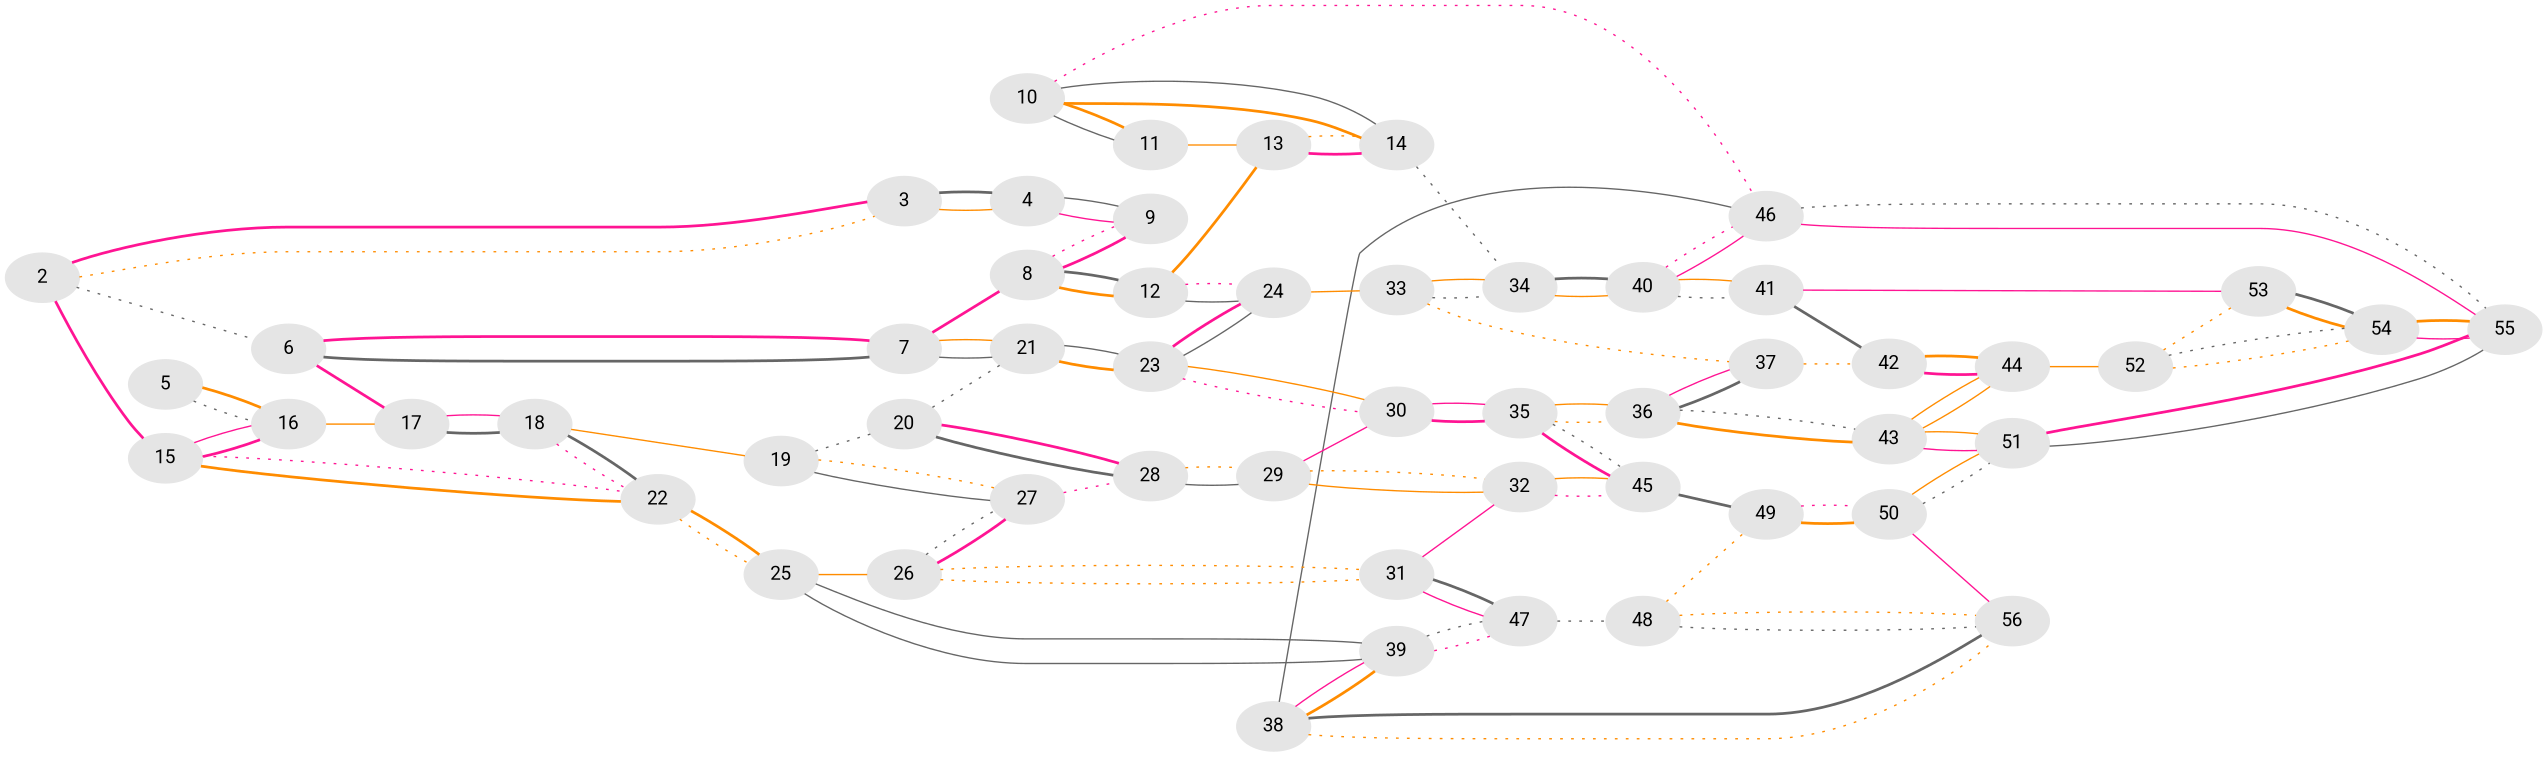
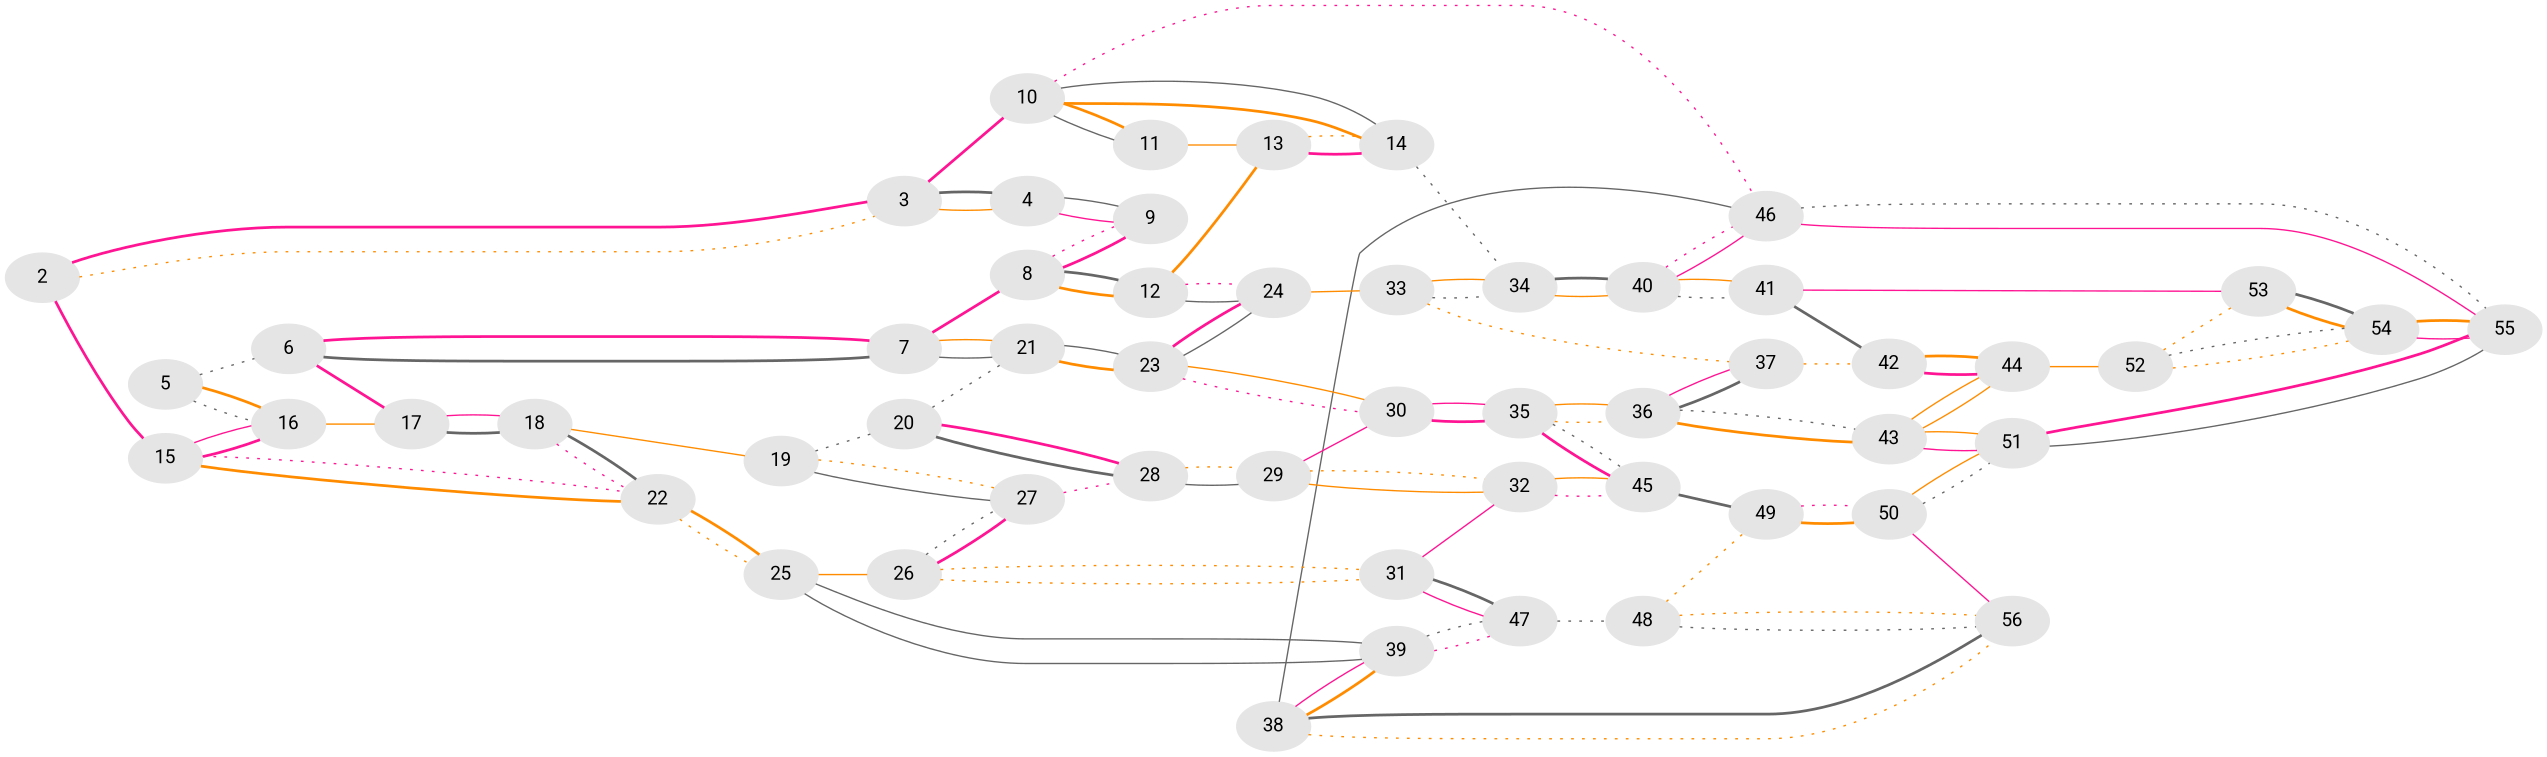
none -> (966, 150)
(166, 313) -> (227, 367)
